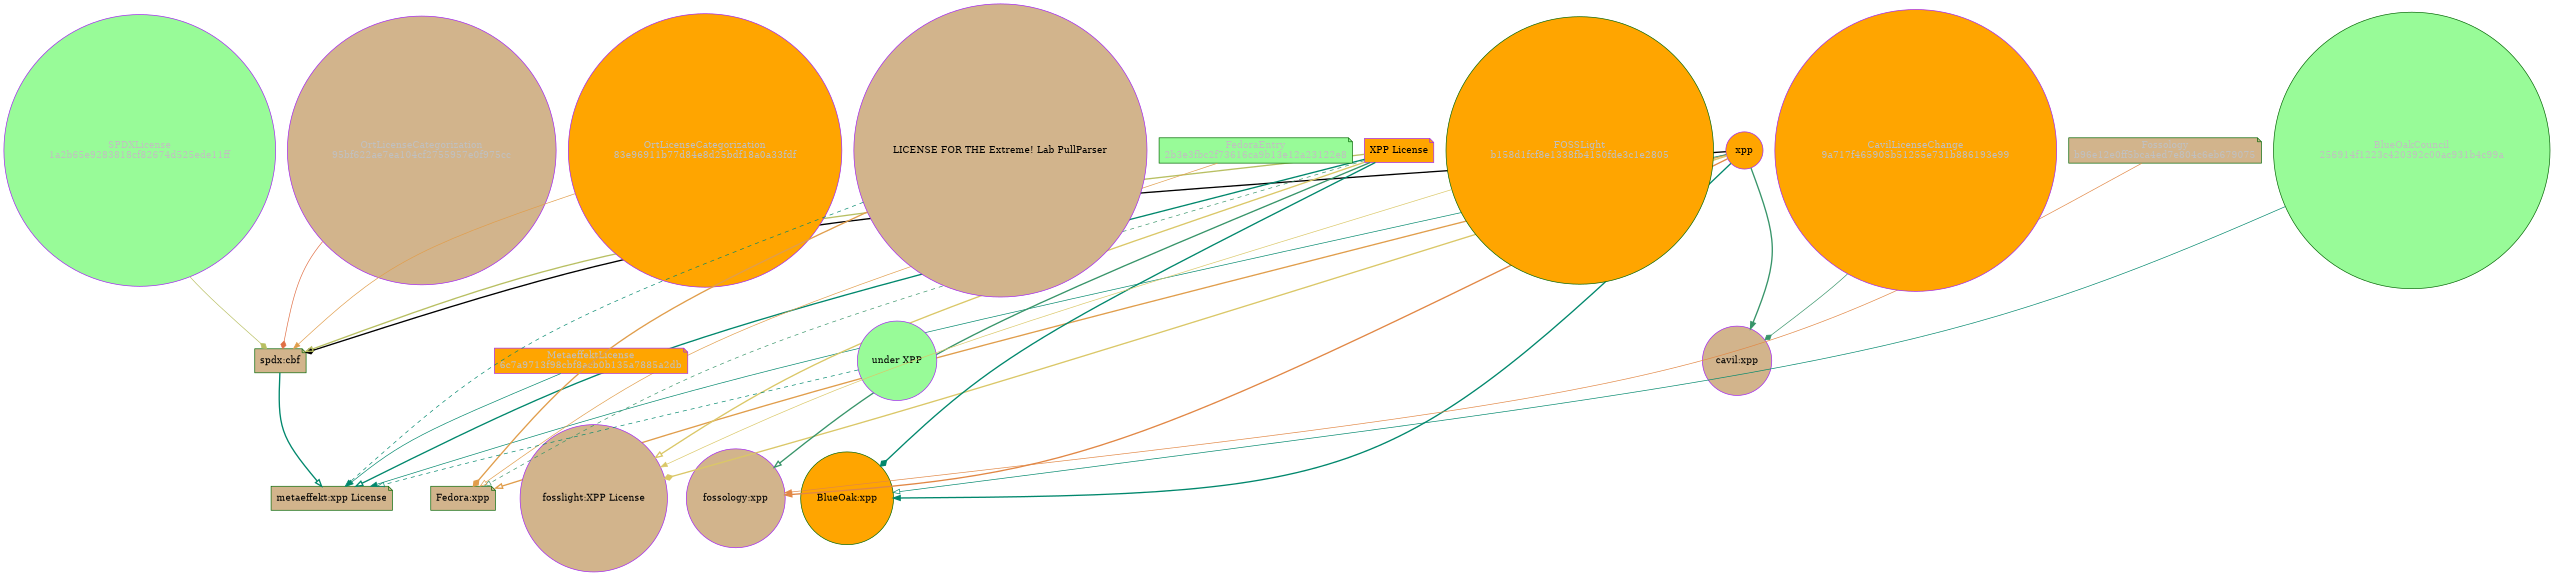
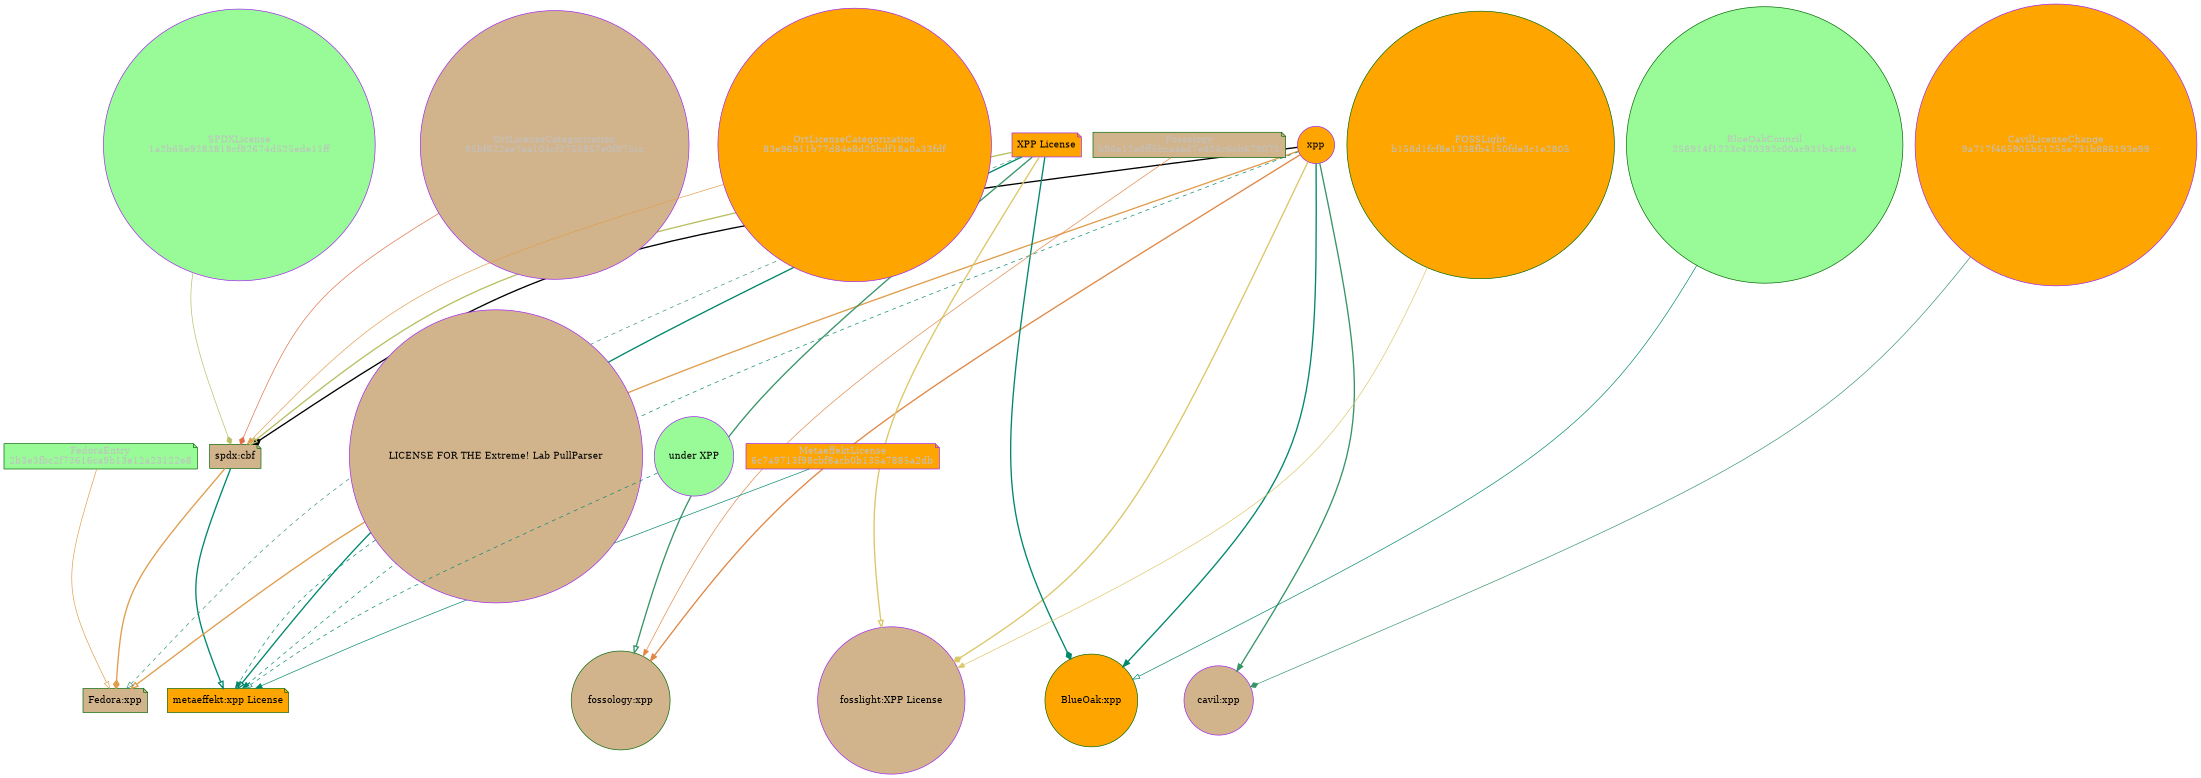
(1048, 304) -> (747, 370)
(654, 320) -> (149, 564)
(332, 498) -> (228, 700)
(736, 498) -> (621, 700)
